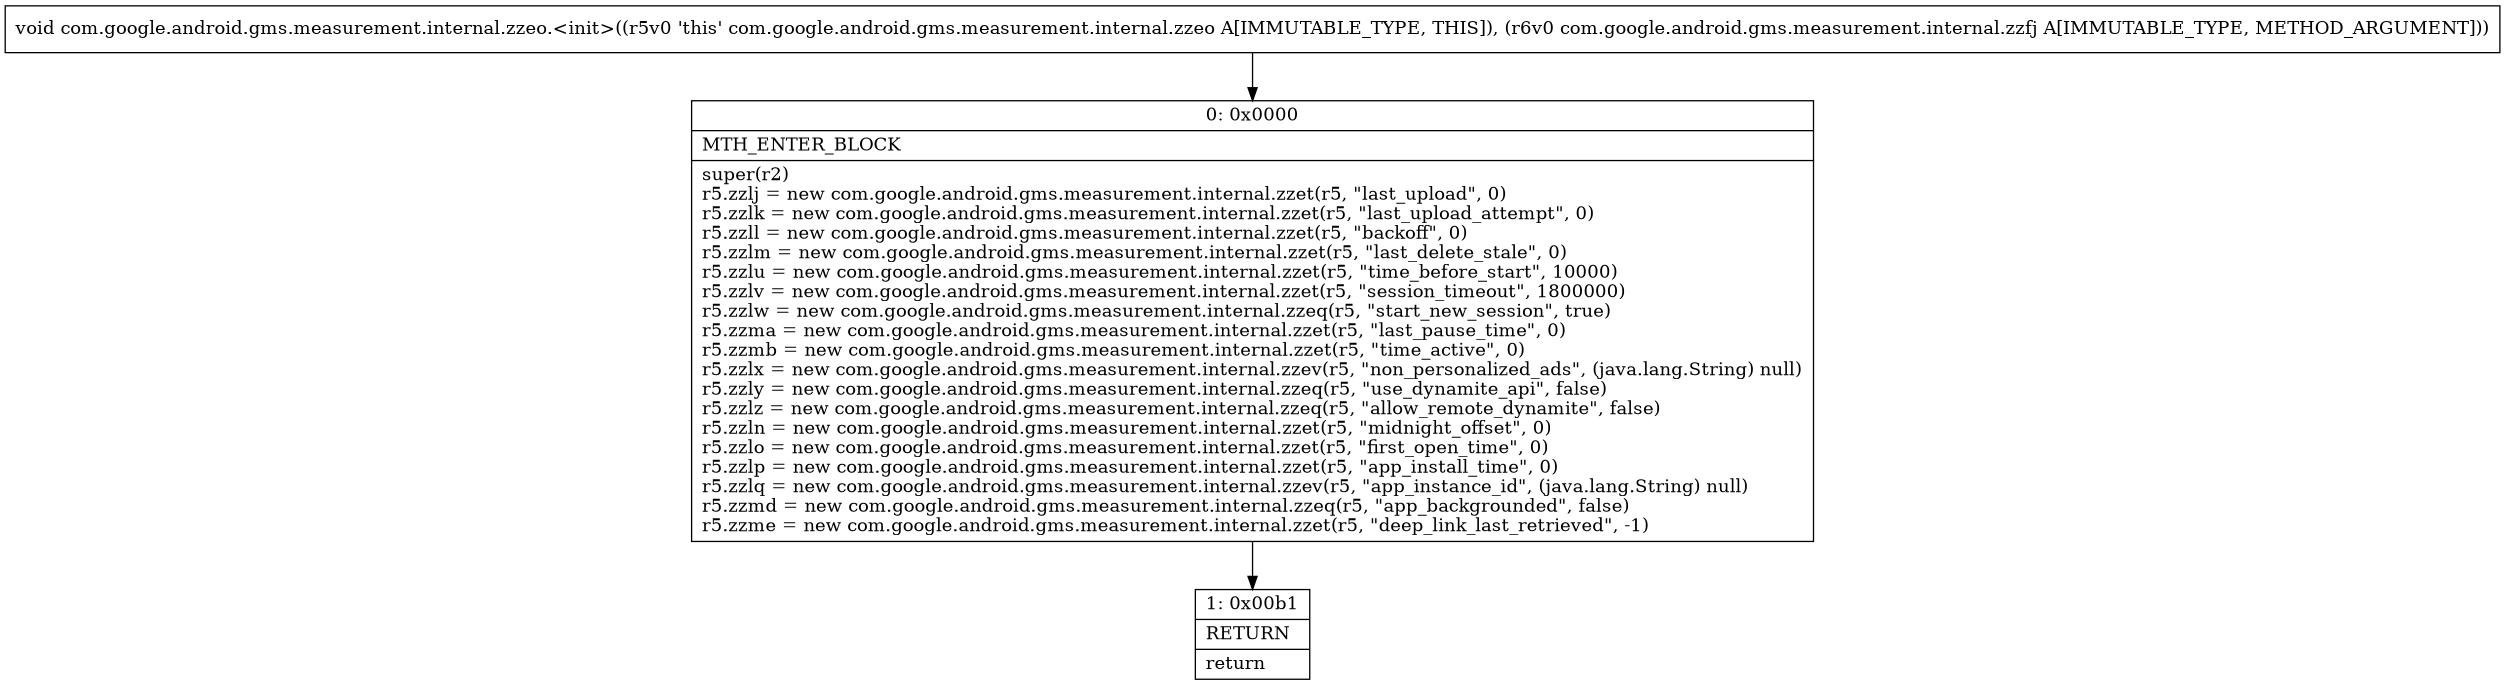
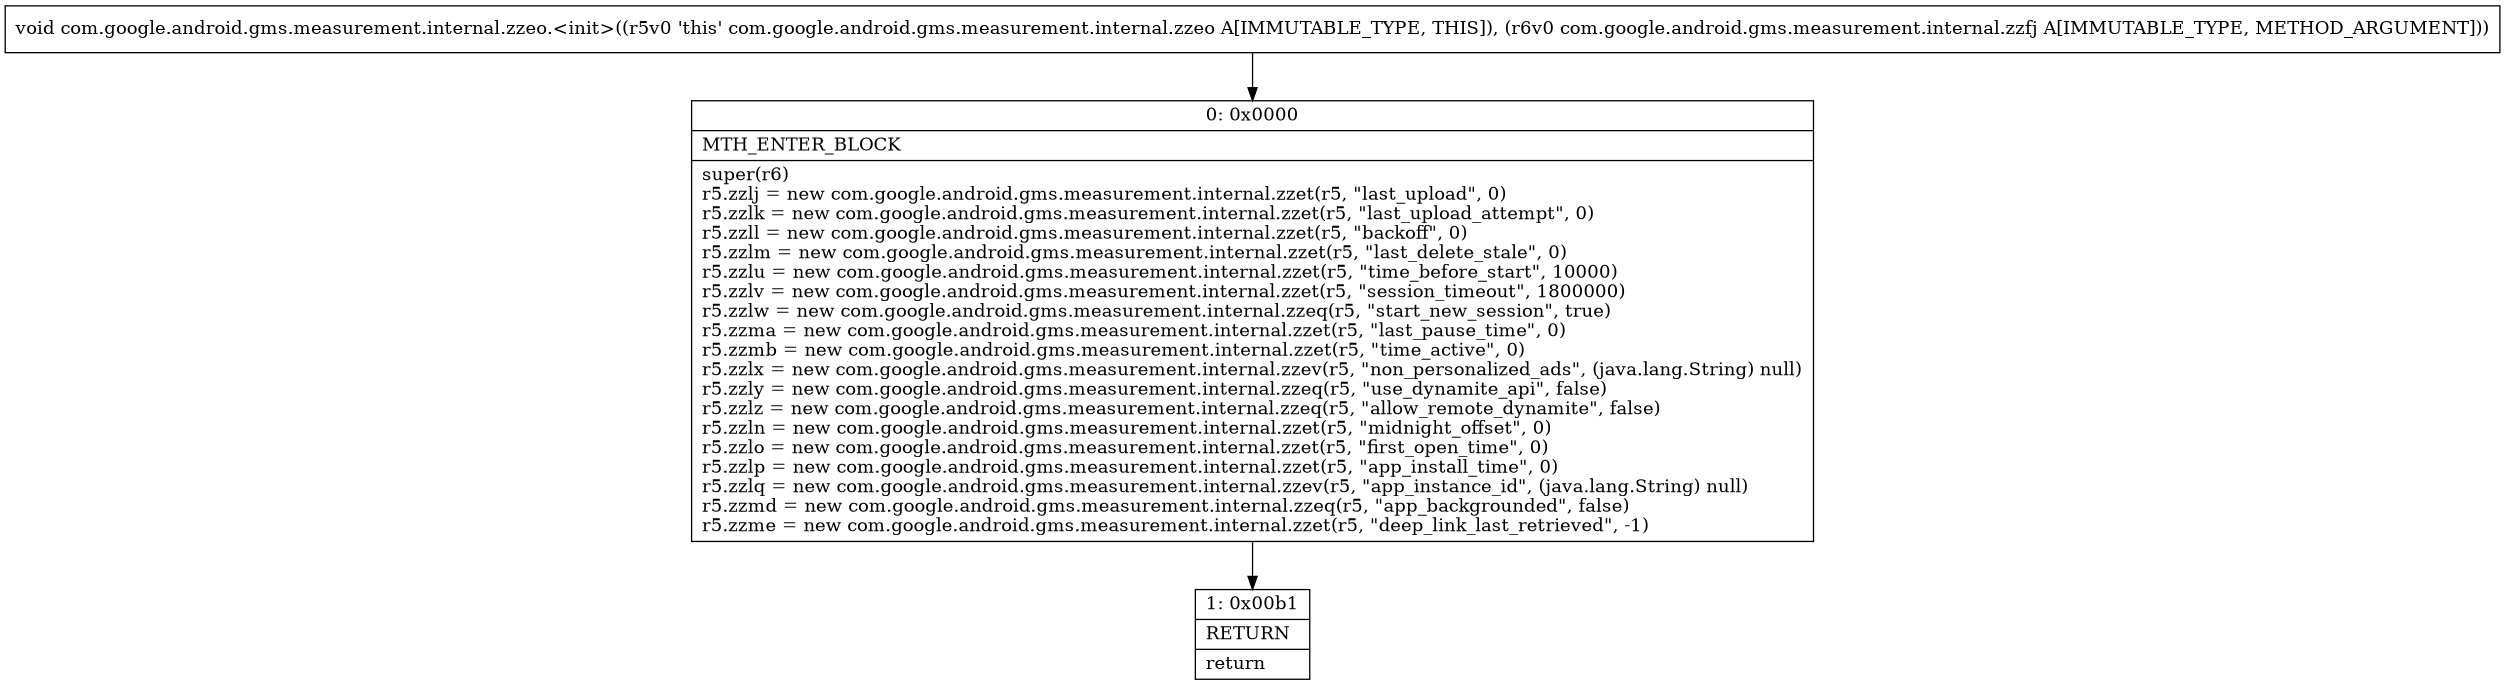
(746, 175) -> (746, 175)
